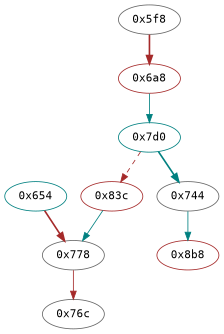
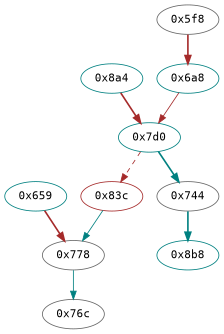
none -> (112, 79)
(149, 79) -> (188, 79)
(149, 104) -> (171, 104)
(36, 196) -> (36, 196)
(188, 222) -> (188, 222)
(188, 255) -> (188, 255)
(73, 281) -> (73, 281)
